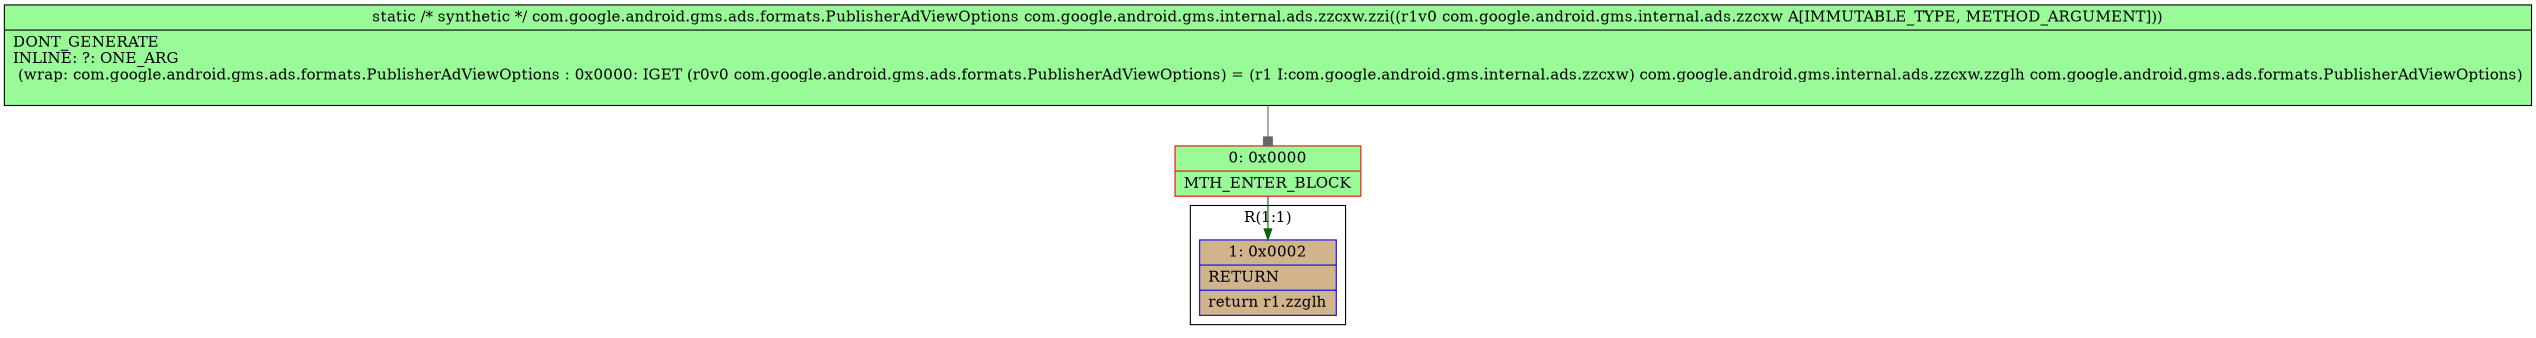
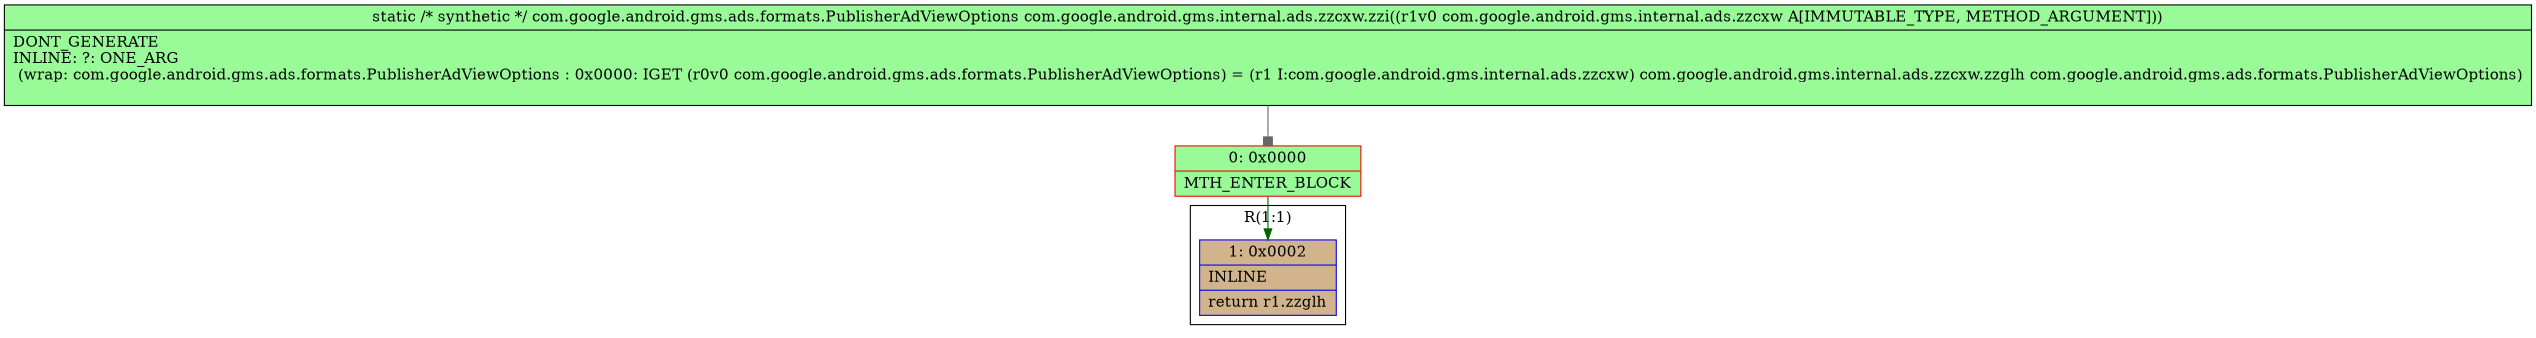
(1244, 277) -> (1238, 277)
